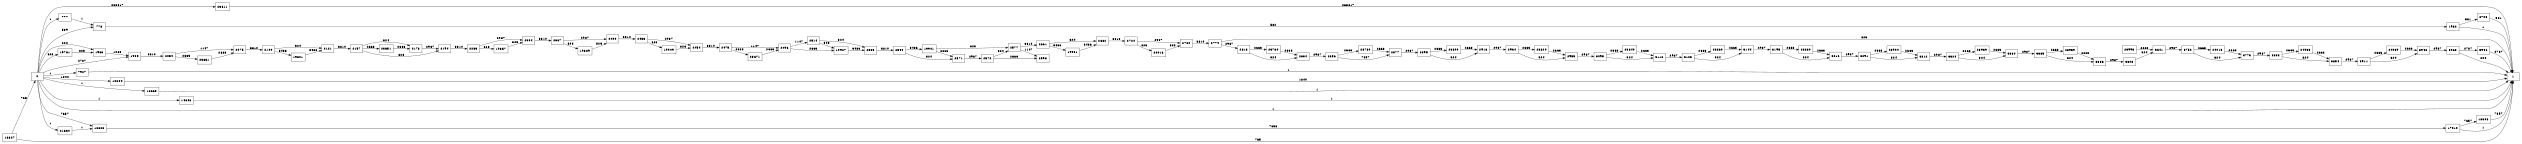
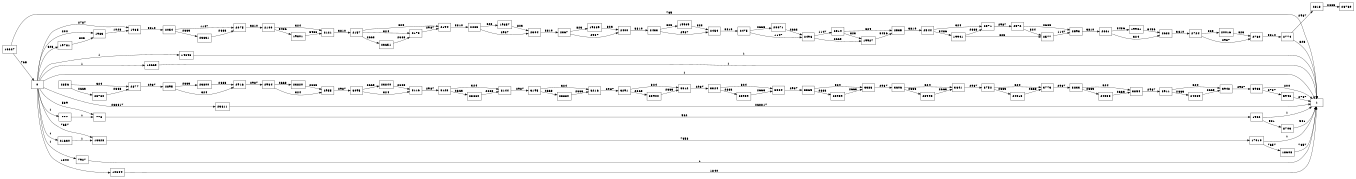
(1027, 46) -> (1090, 31)
(1303, 56) -> none
(1366, 57) -> (99, 84)
none -> (911, 91)
